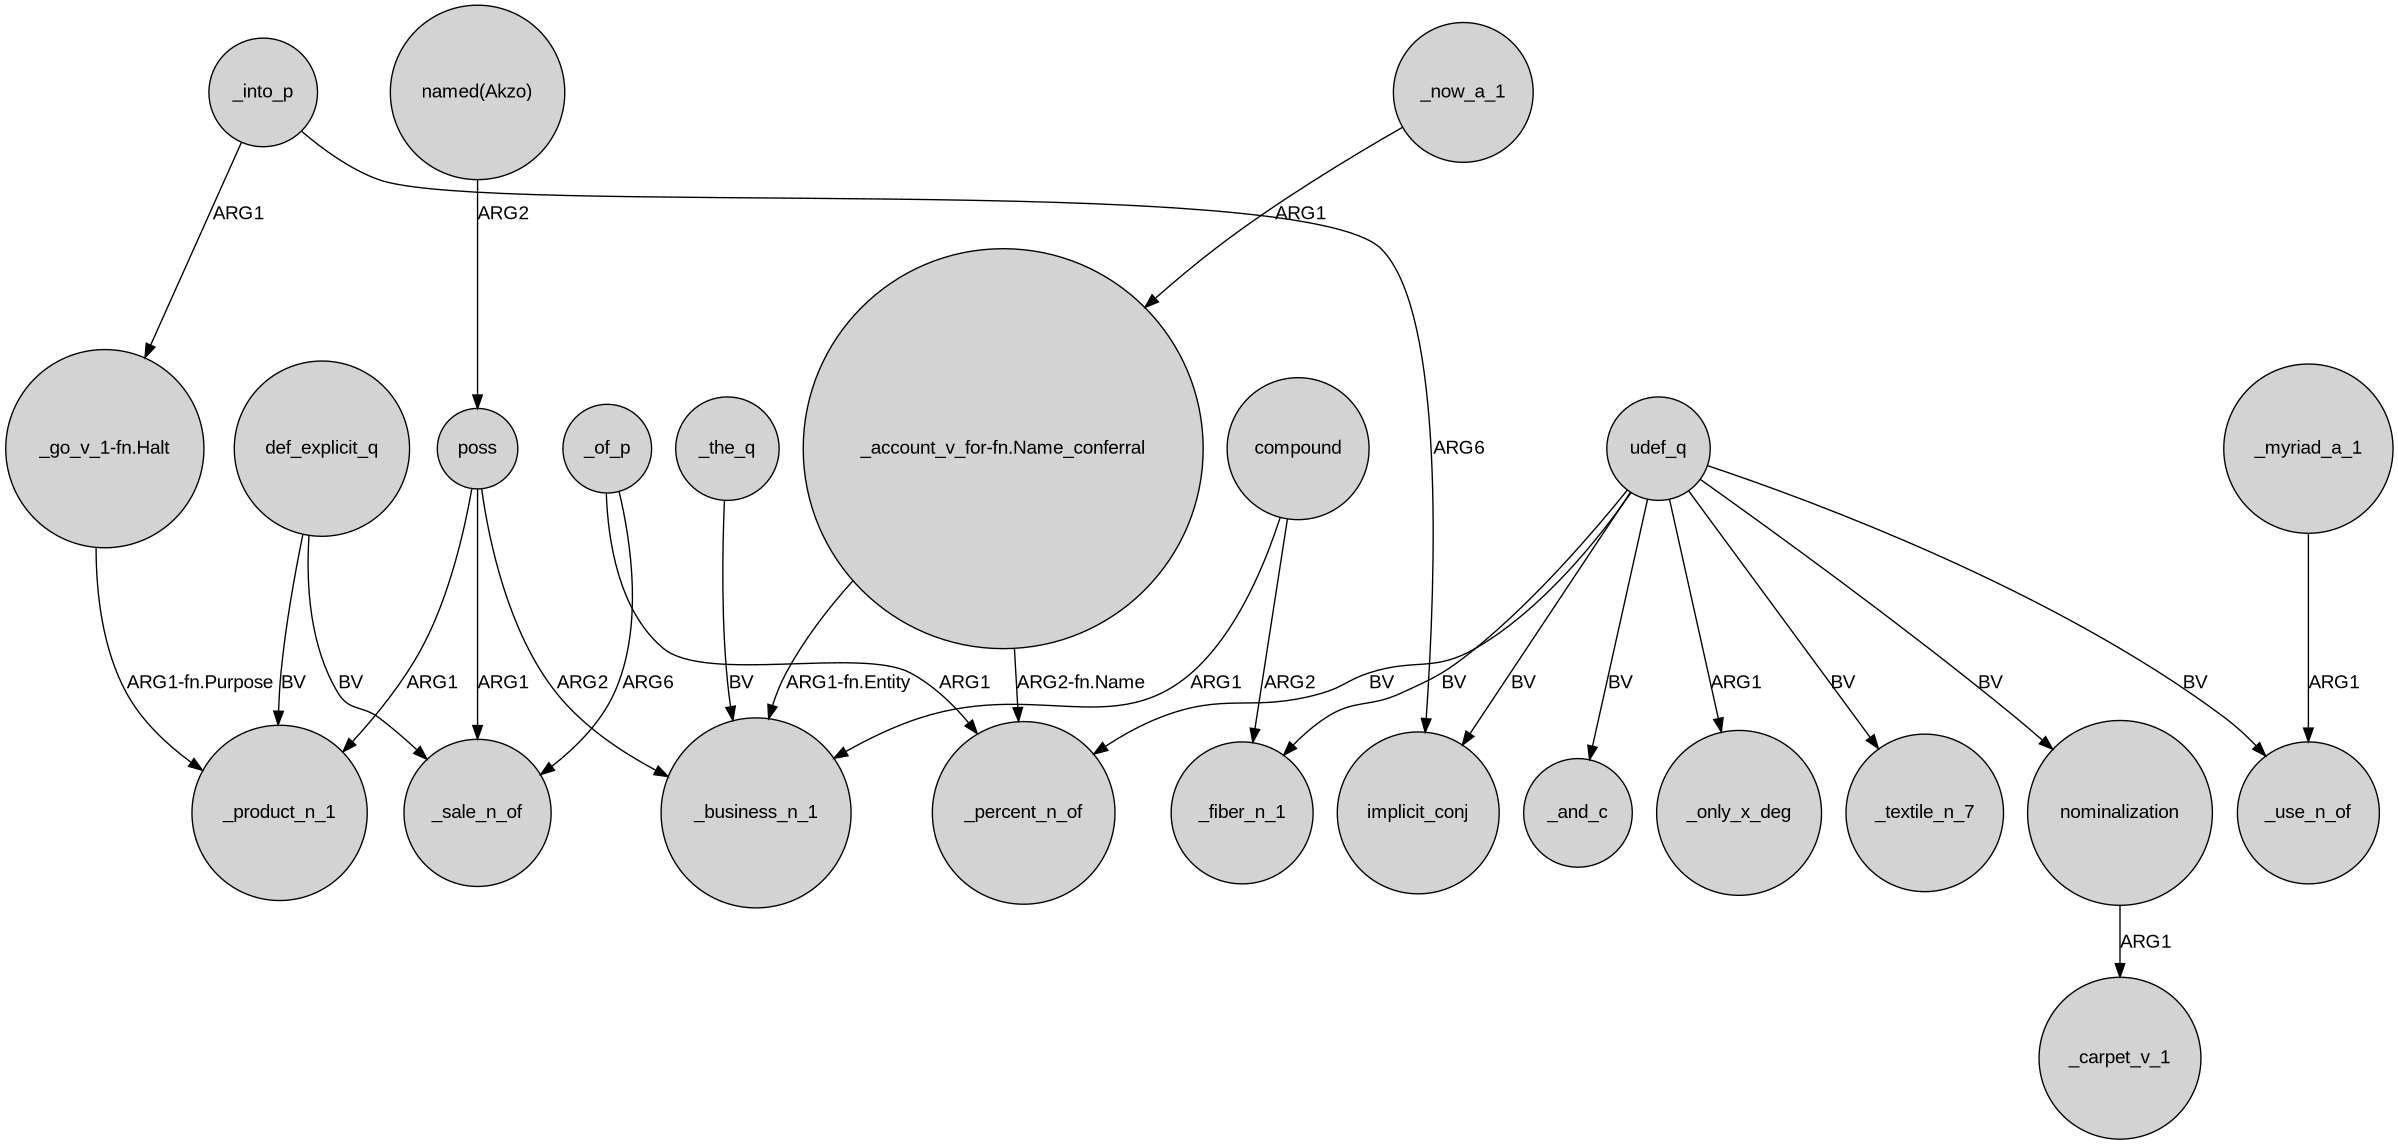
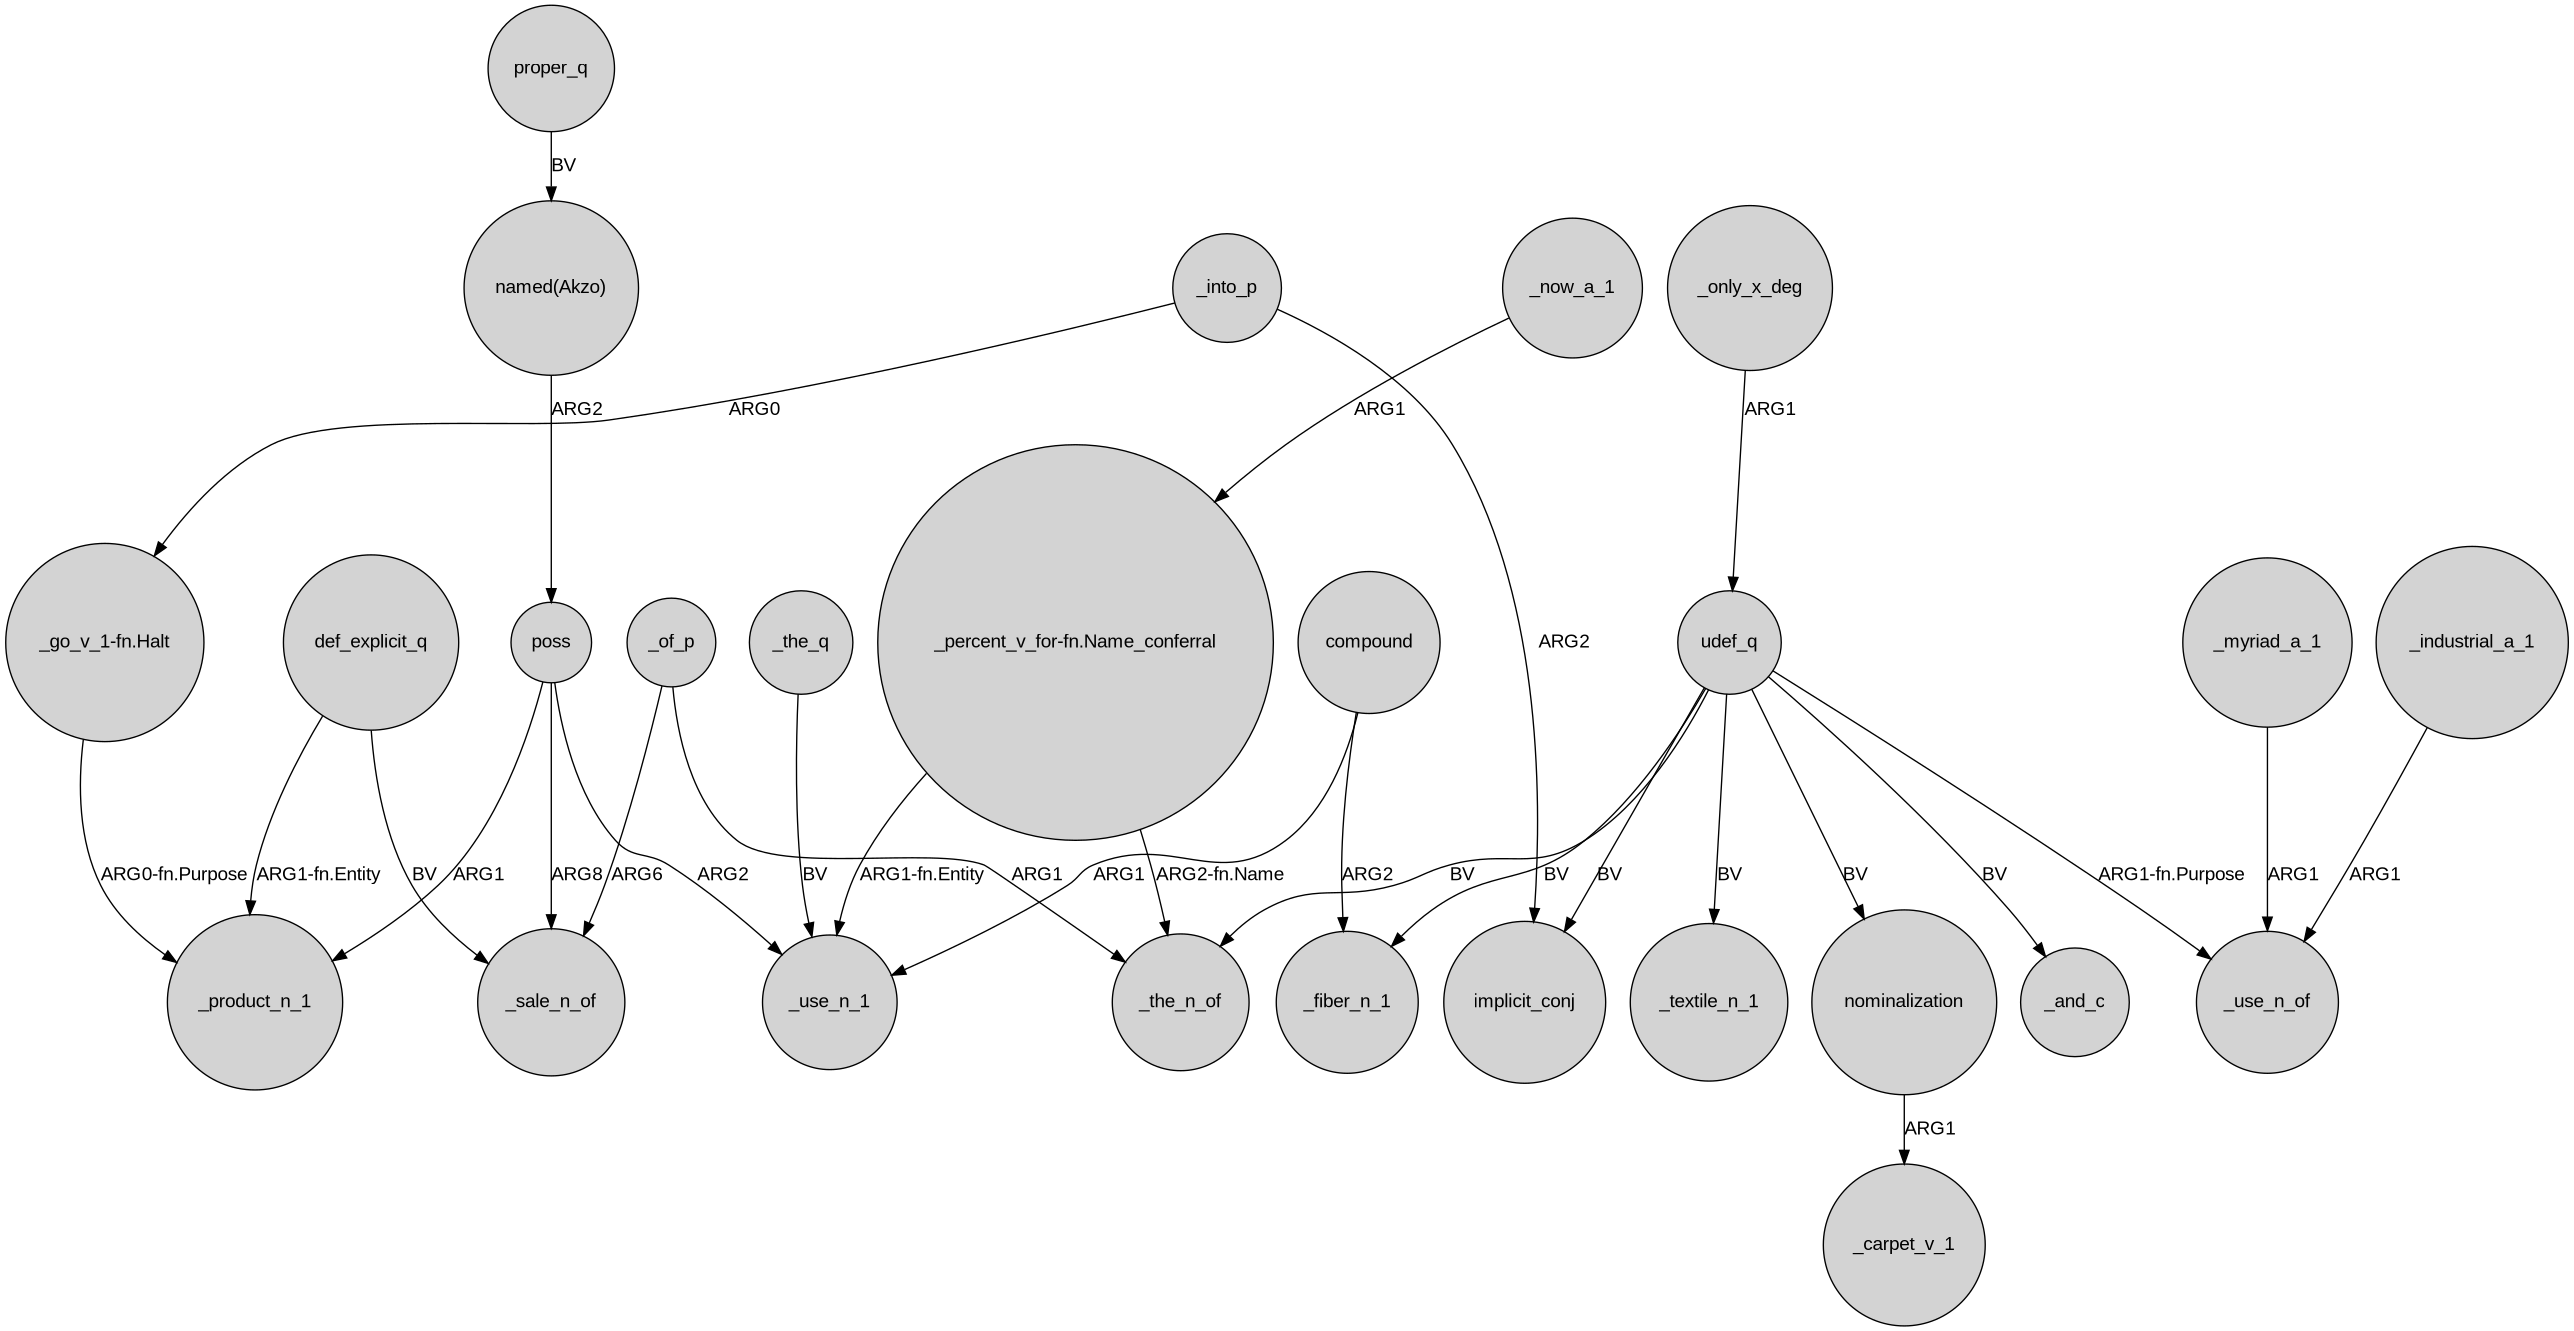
none -> (551, 68)
(239, 214) -> (755, 410)
(1003, 449) -> (1076, 643)
(1459, 449) -> (1564, 643)
(1694, 609) -> (1739, 474)
none -> (2472, 643)
(200, 683) -> (174, 875)
(294, 683) -> (319, 875)
(504, 683) -> (577, 875)
(2196, 683) -> (2172, 875)
(756, 813) -> (830, 1002)
(1024, 813) -> (1181, 1002)
(1925, 813) -> (1709, 1002)
